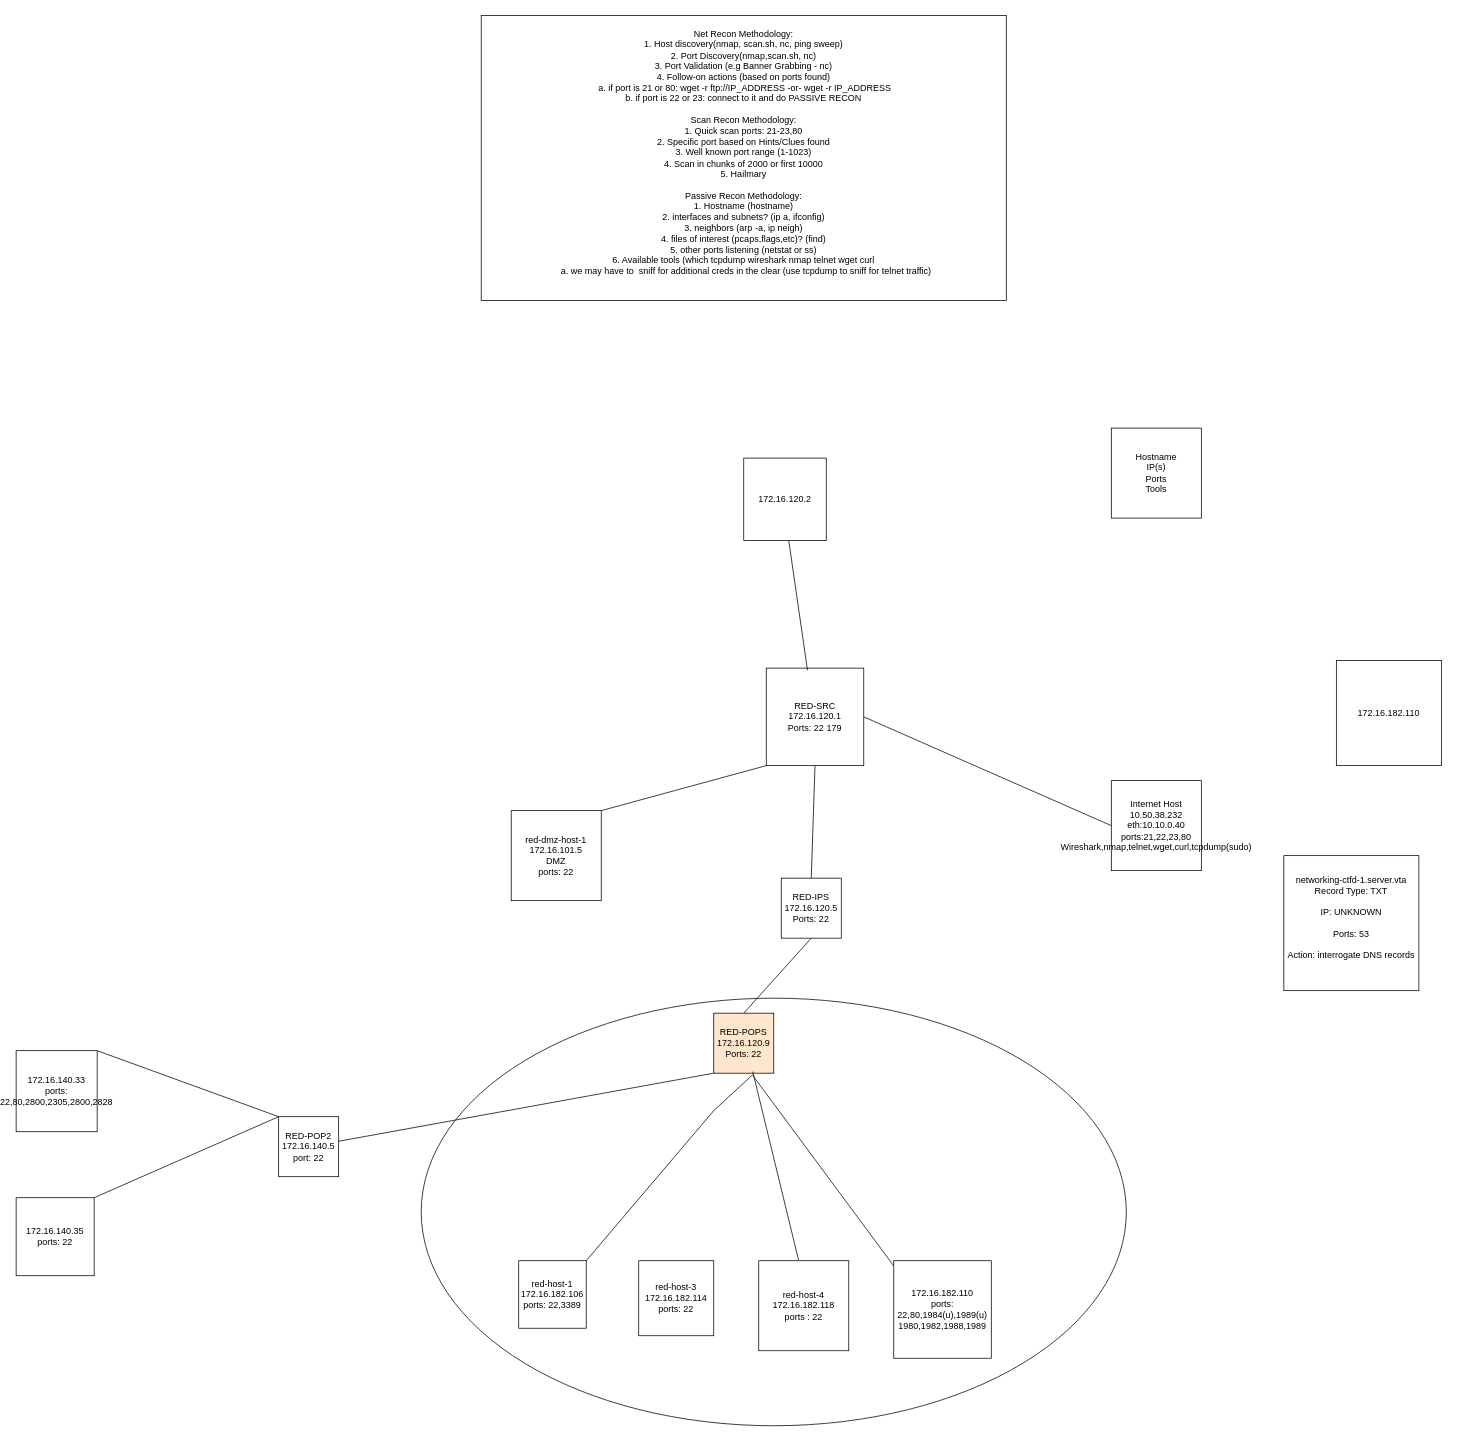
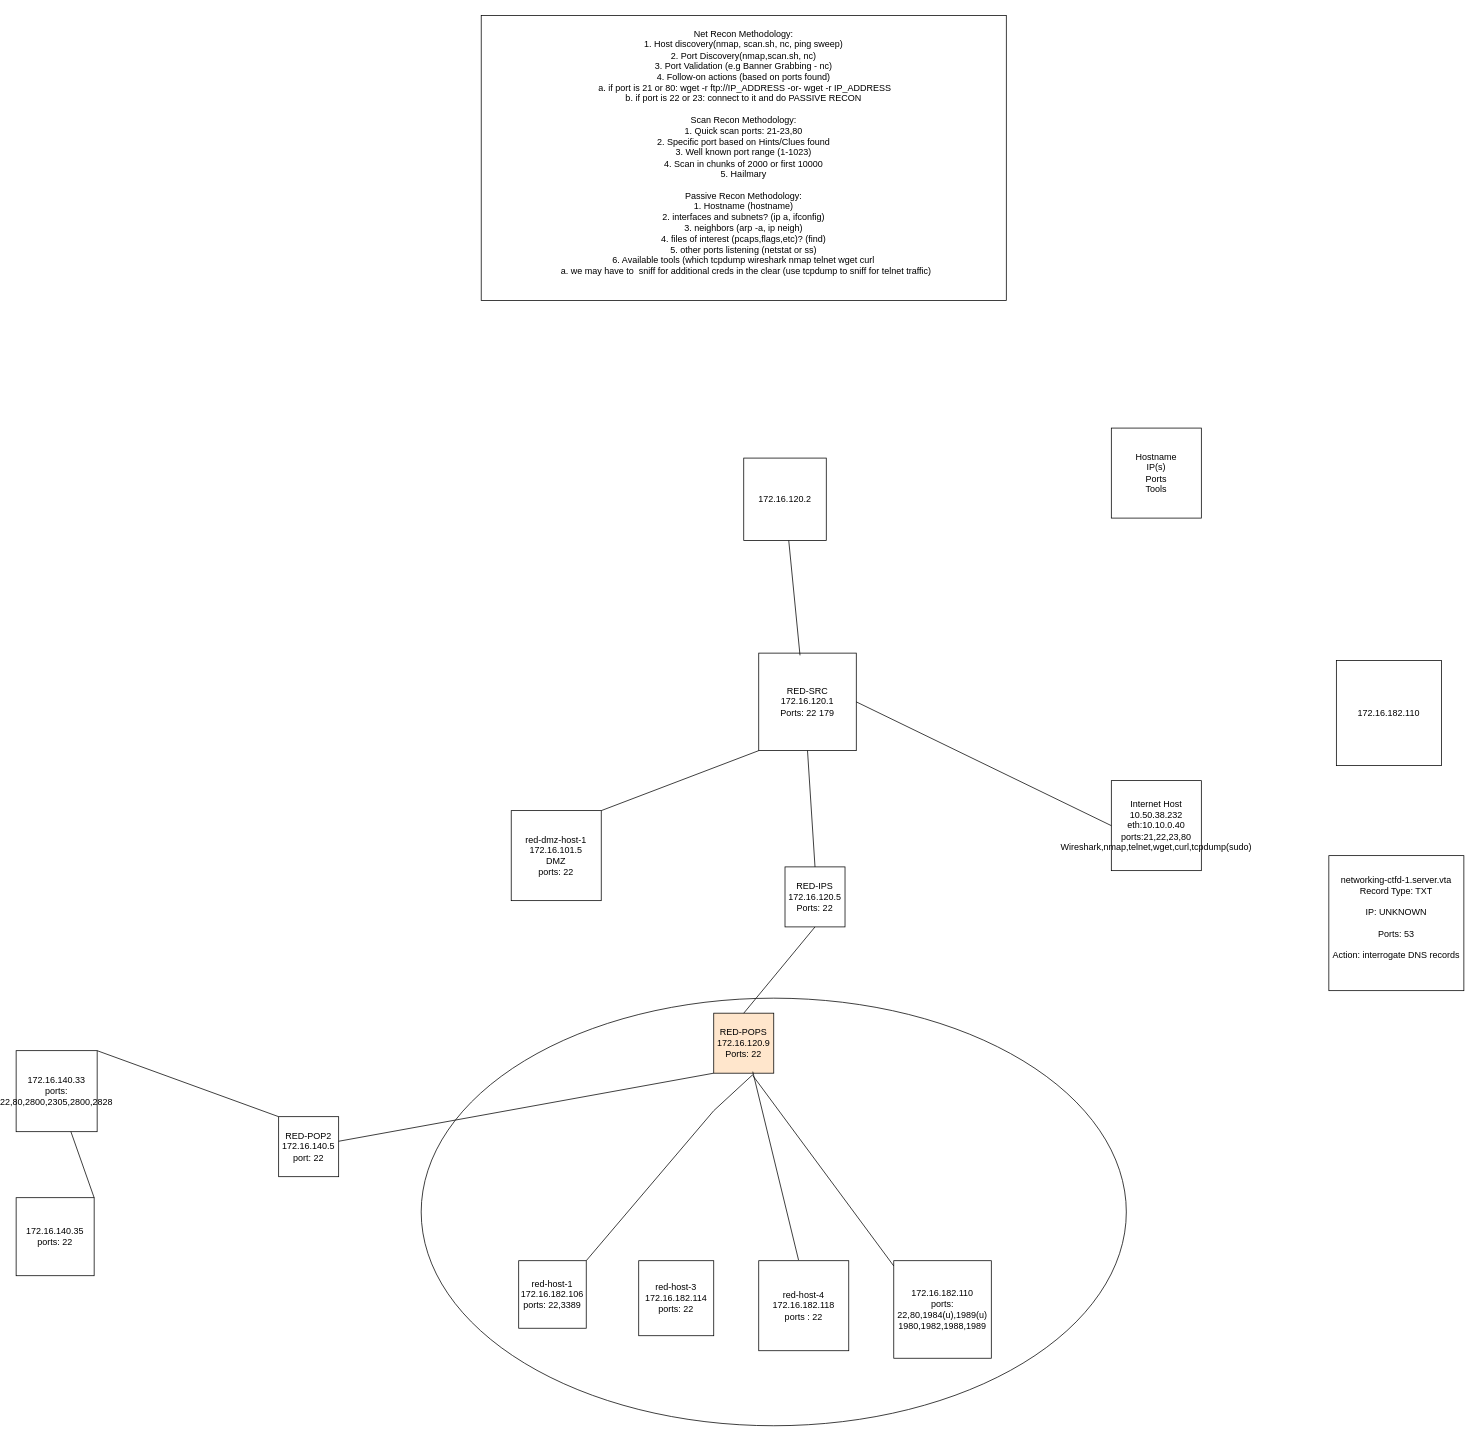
(815, 717) -> (807, 702)
(811, 908) -> (815, 897)
(1351, 923) -> (1396, 923)
(186, 1157) -> (83, 1165)
